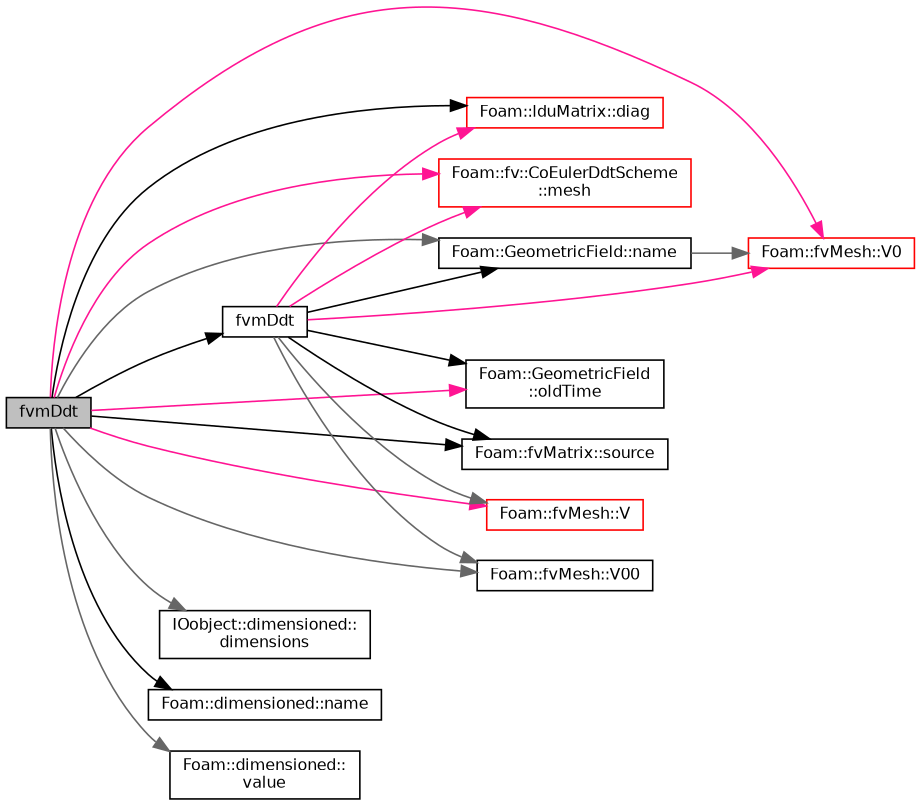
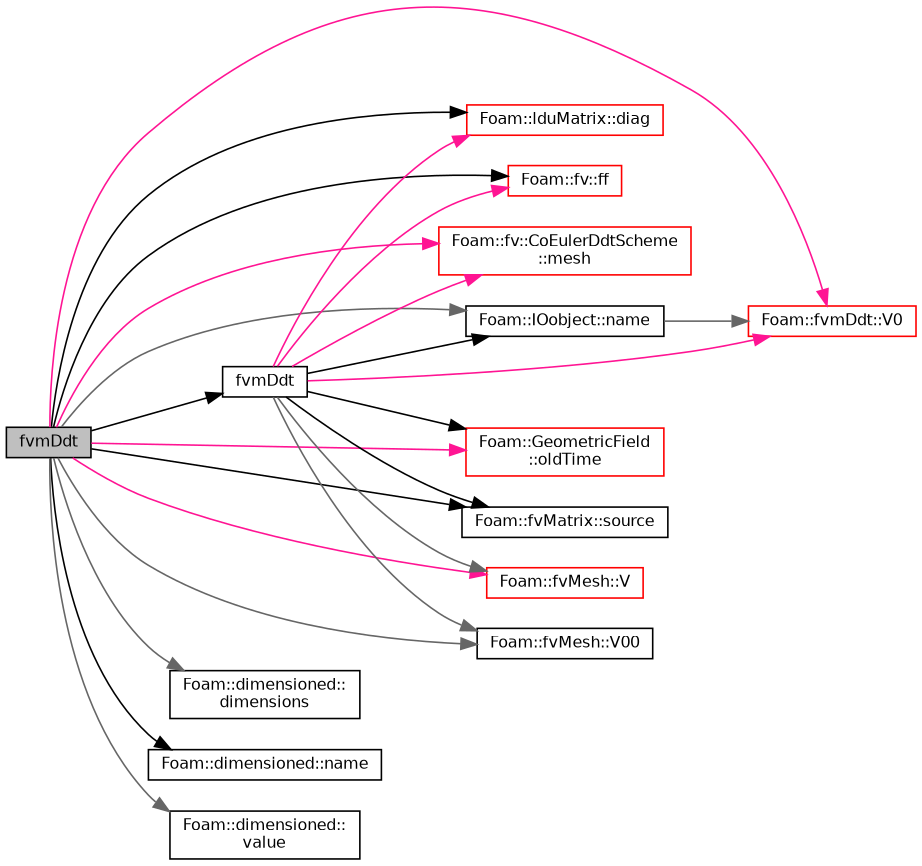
none -> (565, 181)
(565, 253) -> (565, 321)
(831, 253) -> (832, 321)
(565, 384) -> (565, 452)
(265, 635) -> (265, 695)
